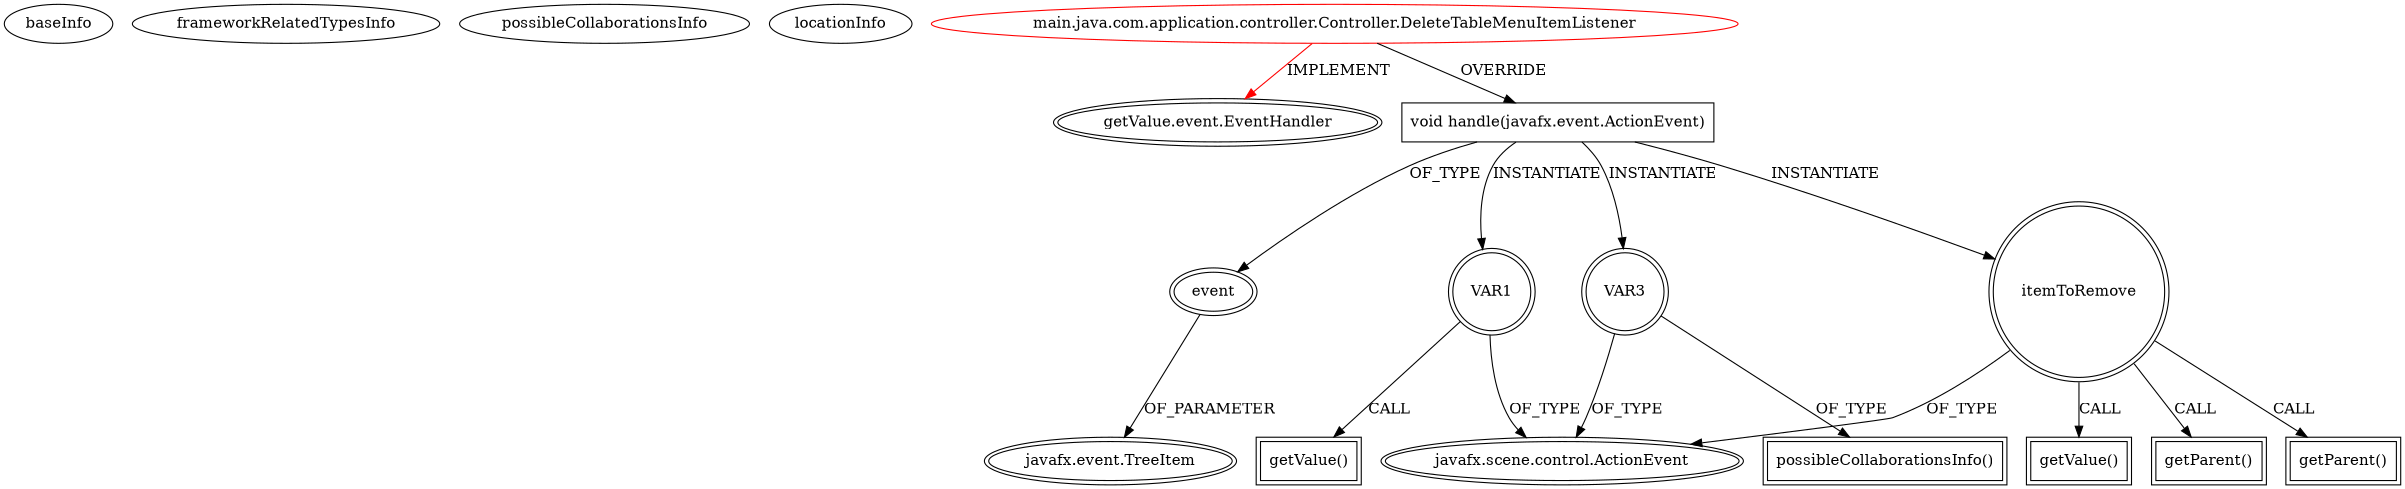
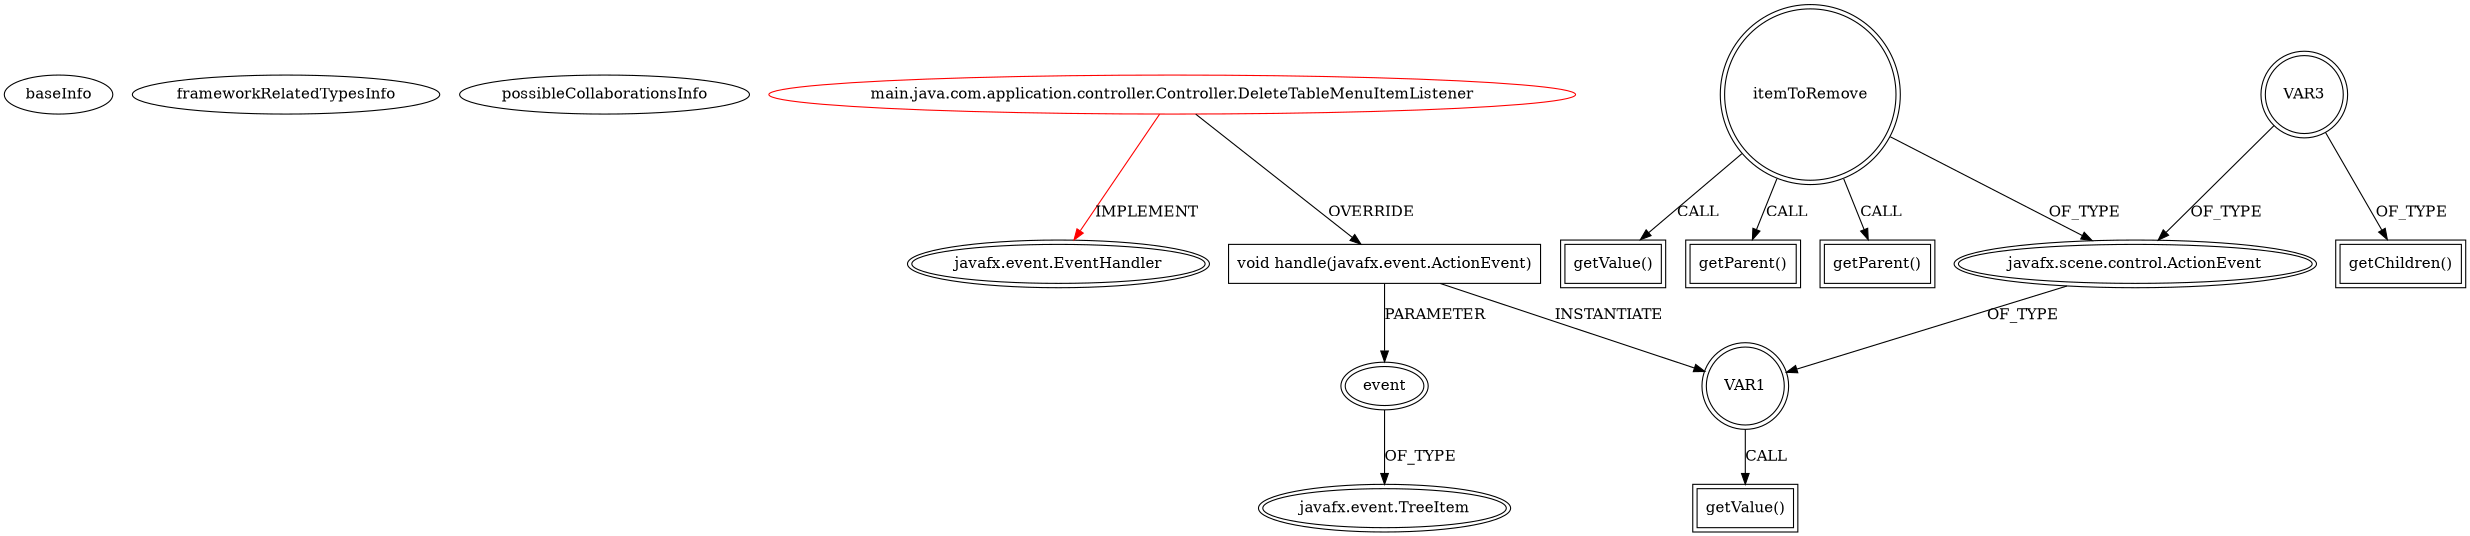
(841, 24) -> none
(1218, 122) -> (1058, 264)
(1446, 174) -> (1435, 315)
(1610, 186) -> none
(1811, 194) -> none
(1496, 385) -> (1932, 328)
(1210, 410) -> (1421, 457)
(1885, 461) -> (2401, 264)
